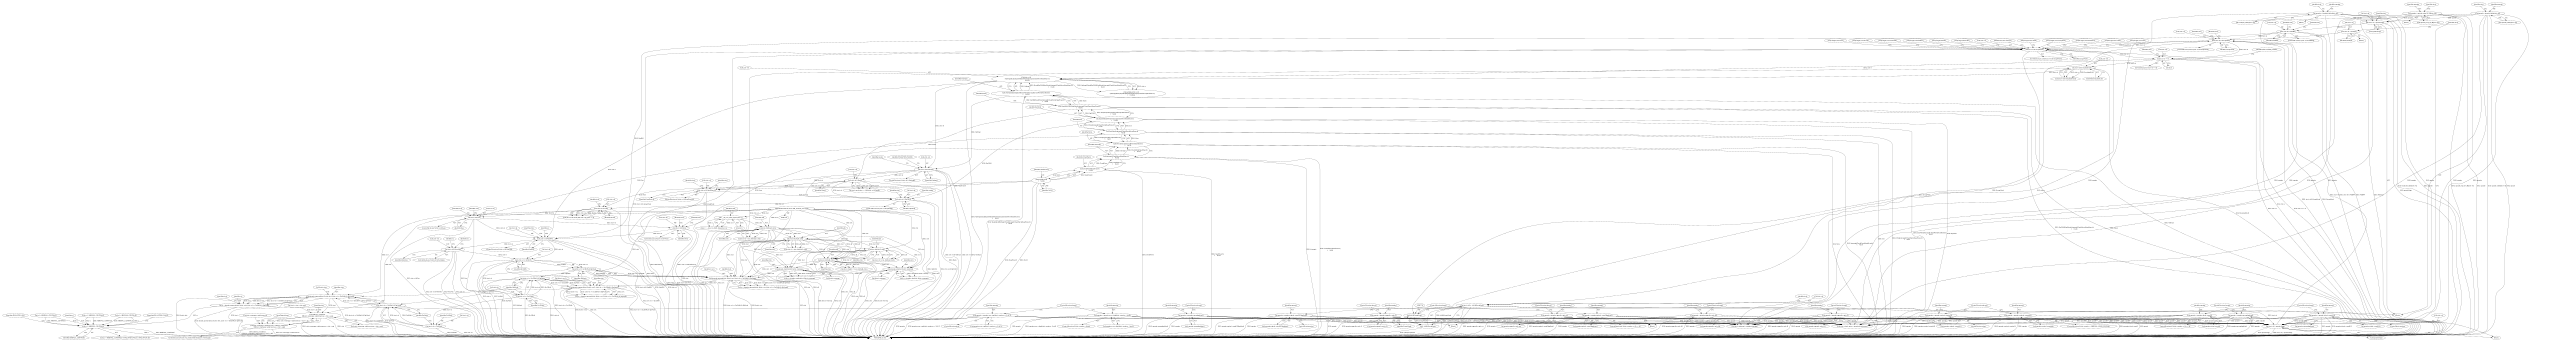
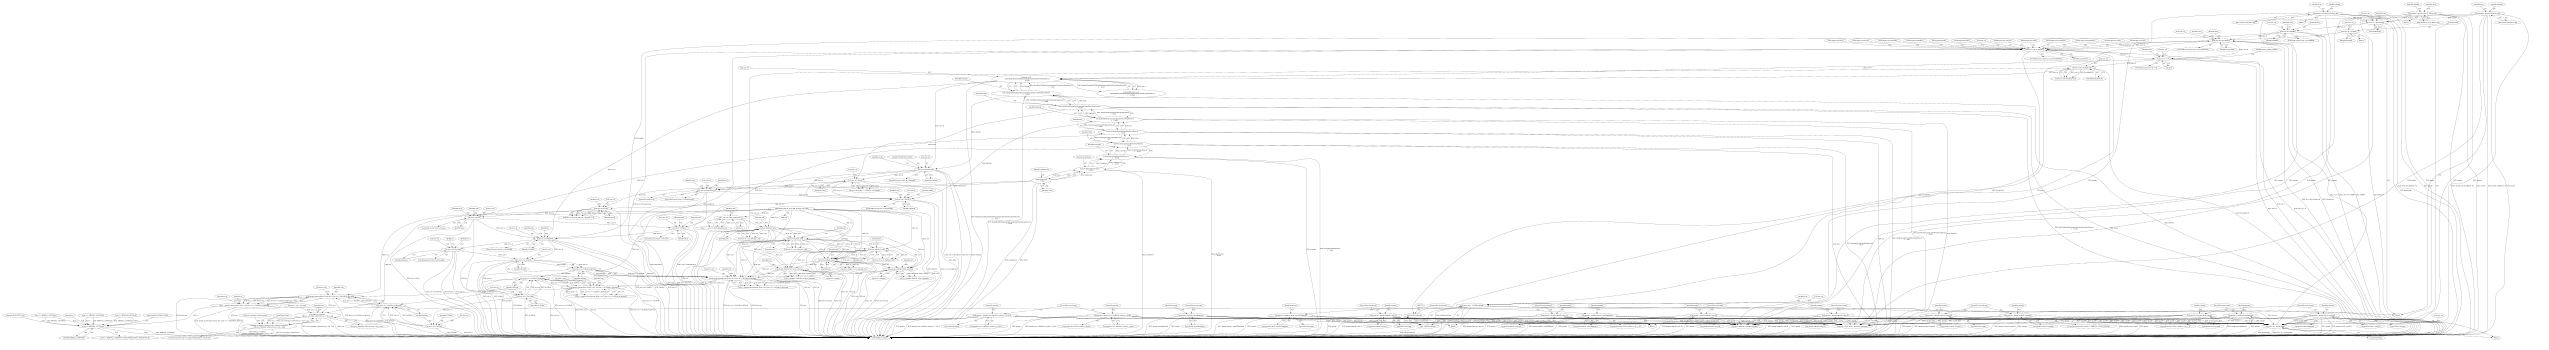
(1439, 308) -> (1405, 321)
(880, 338) -> (880, 338)
